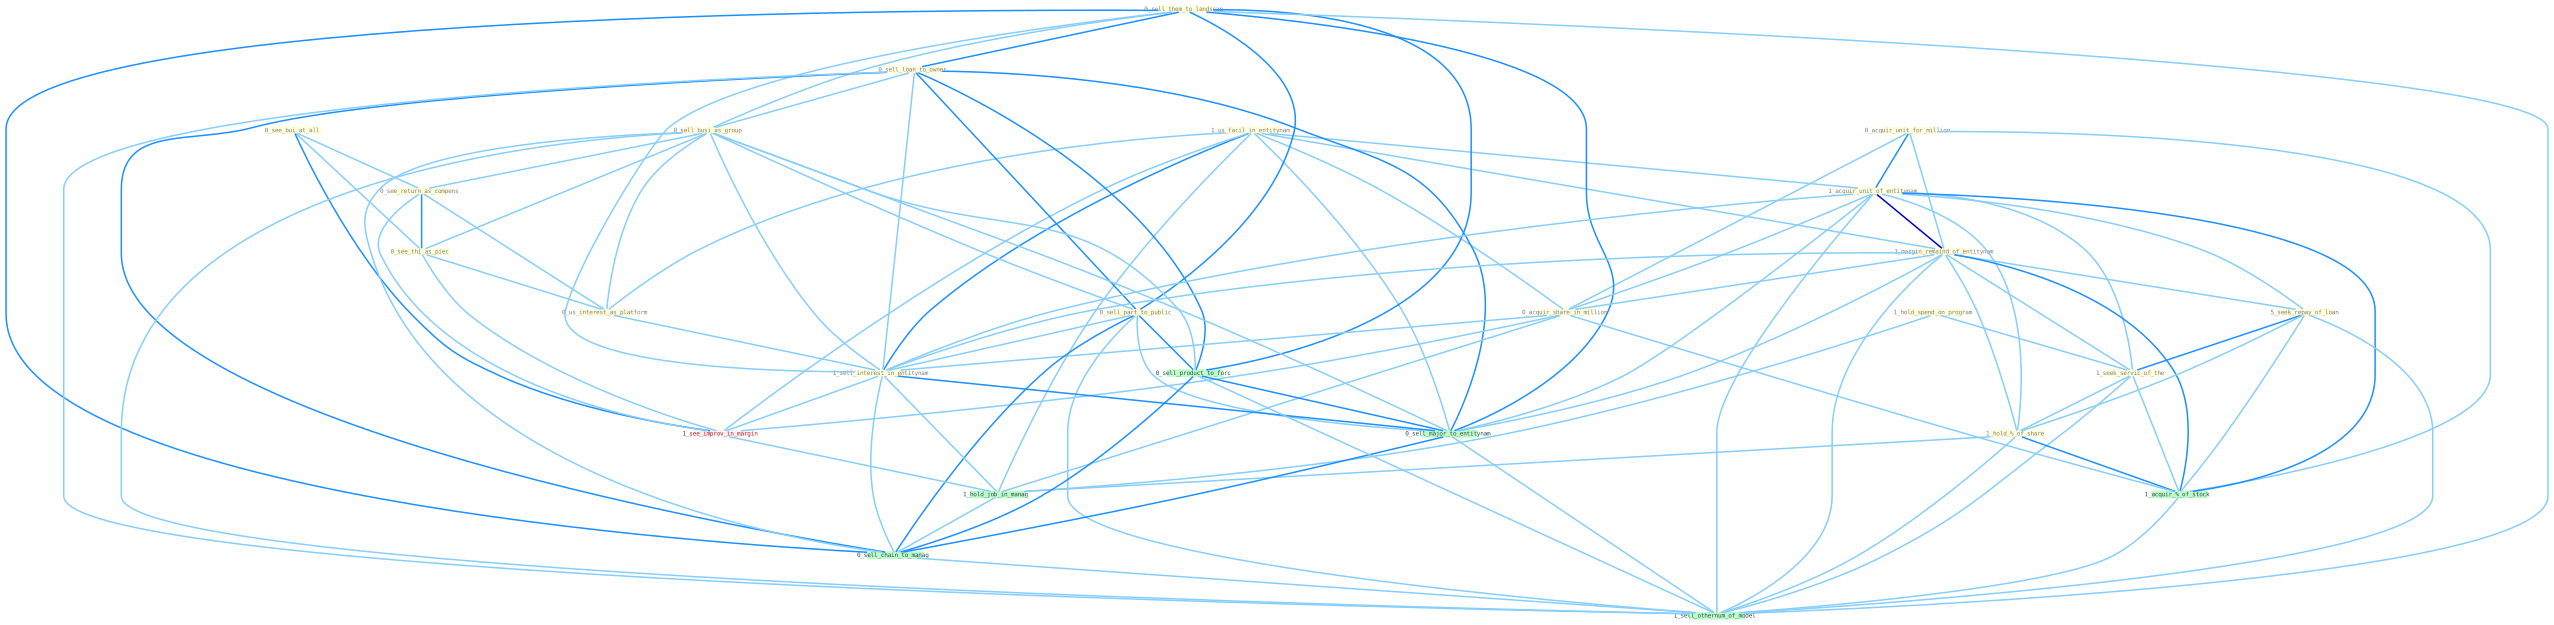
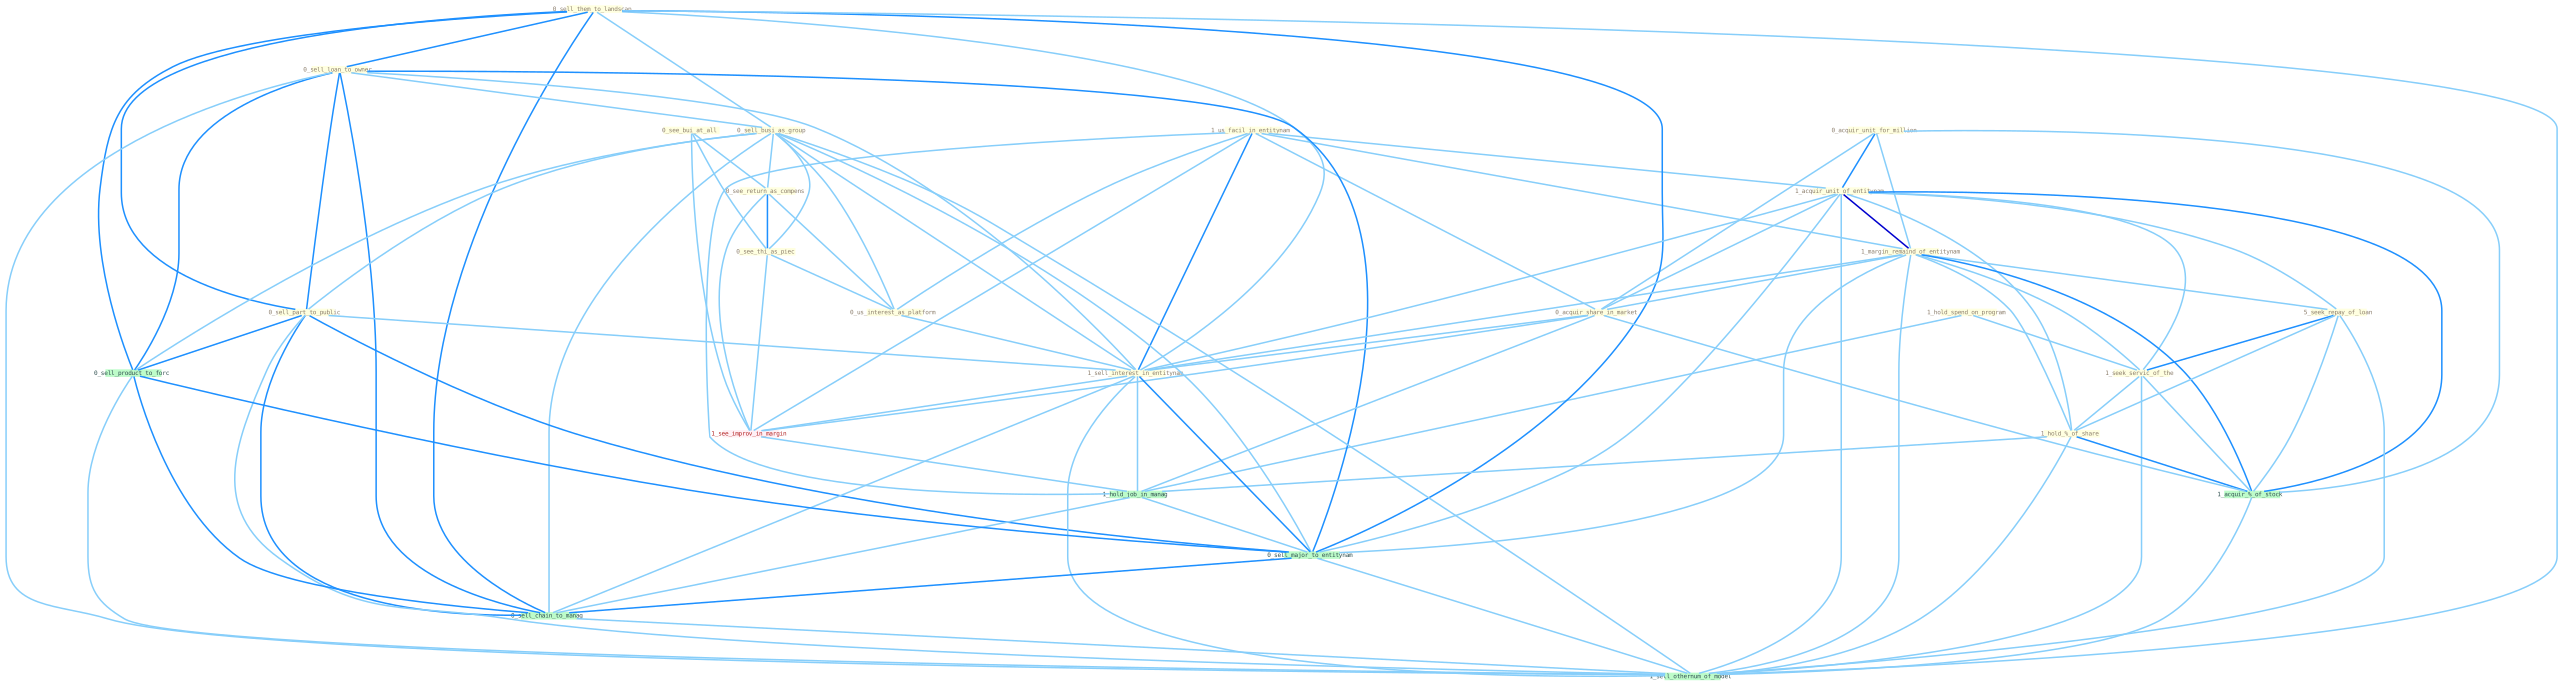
(1368, 261) -> (1225, 525)
(1565, 312) -> (1599, 312)
(453, 351) -> (699, 256)
(1196, 397) -> (786, 485)
none -> (1187, 639)
